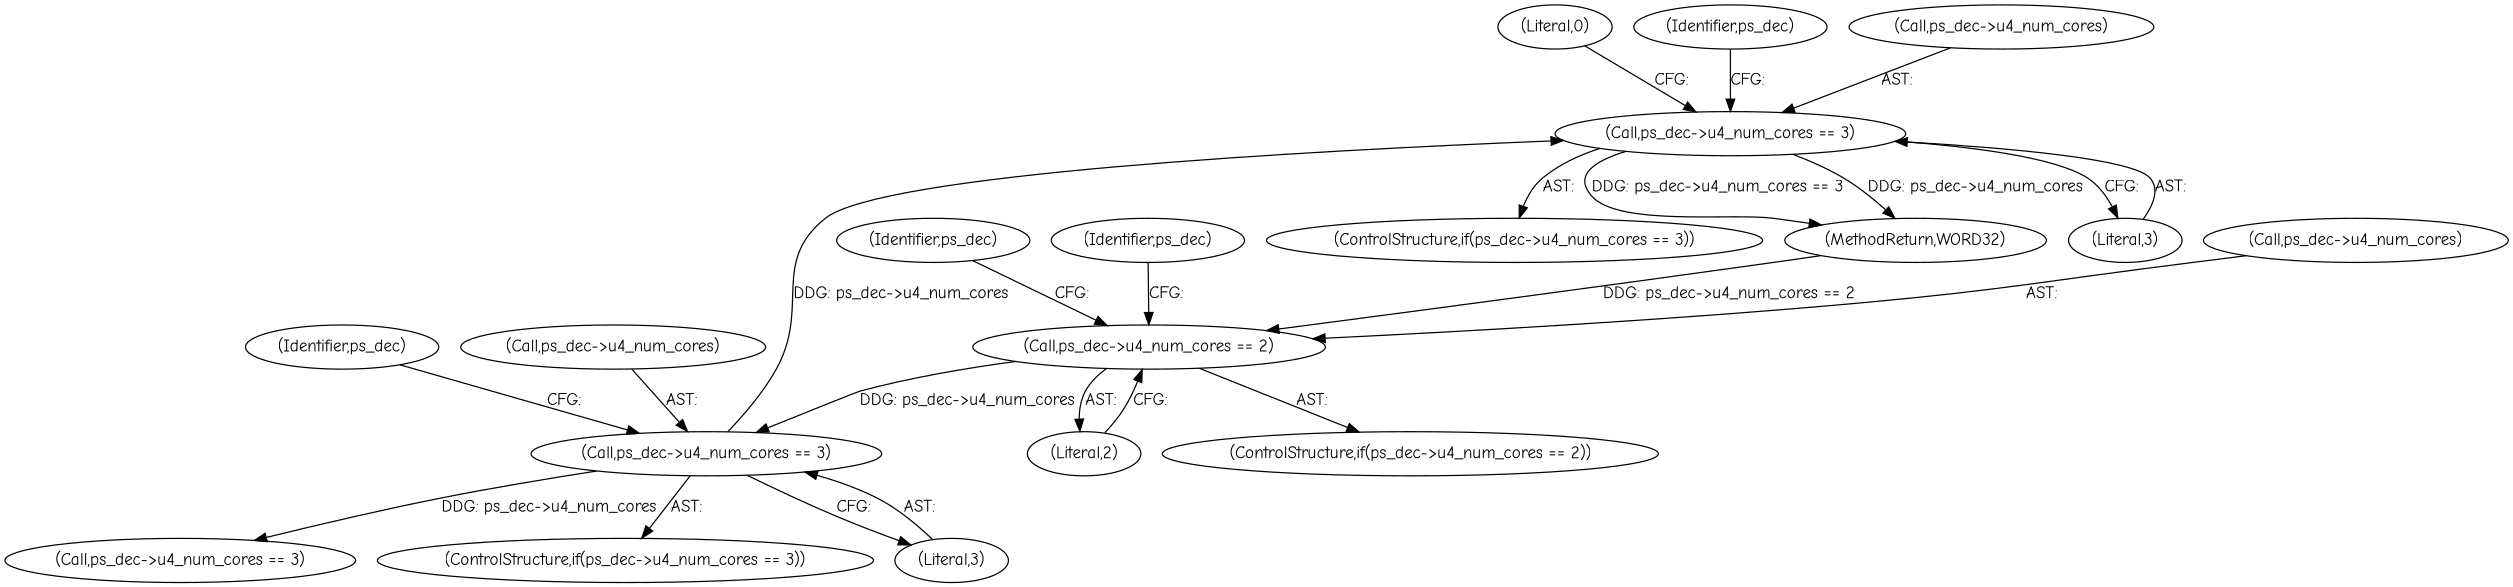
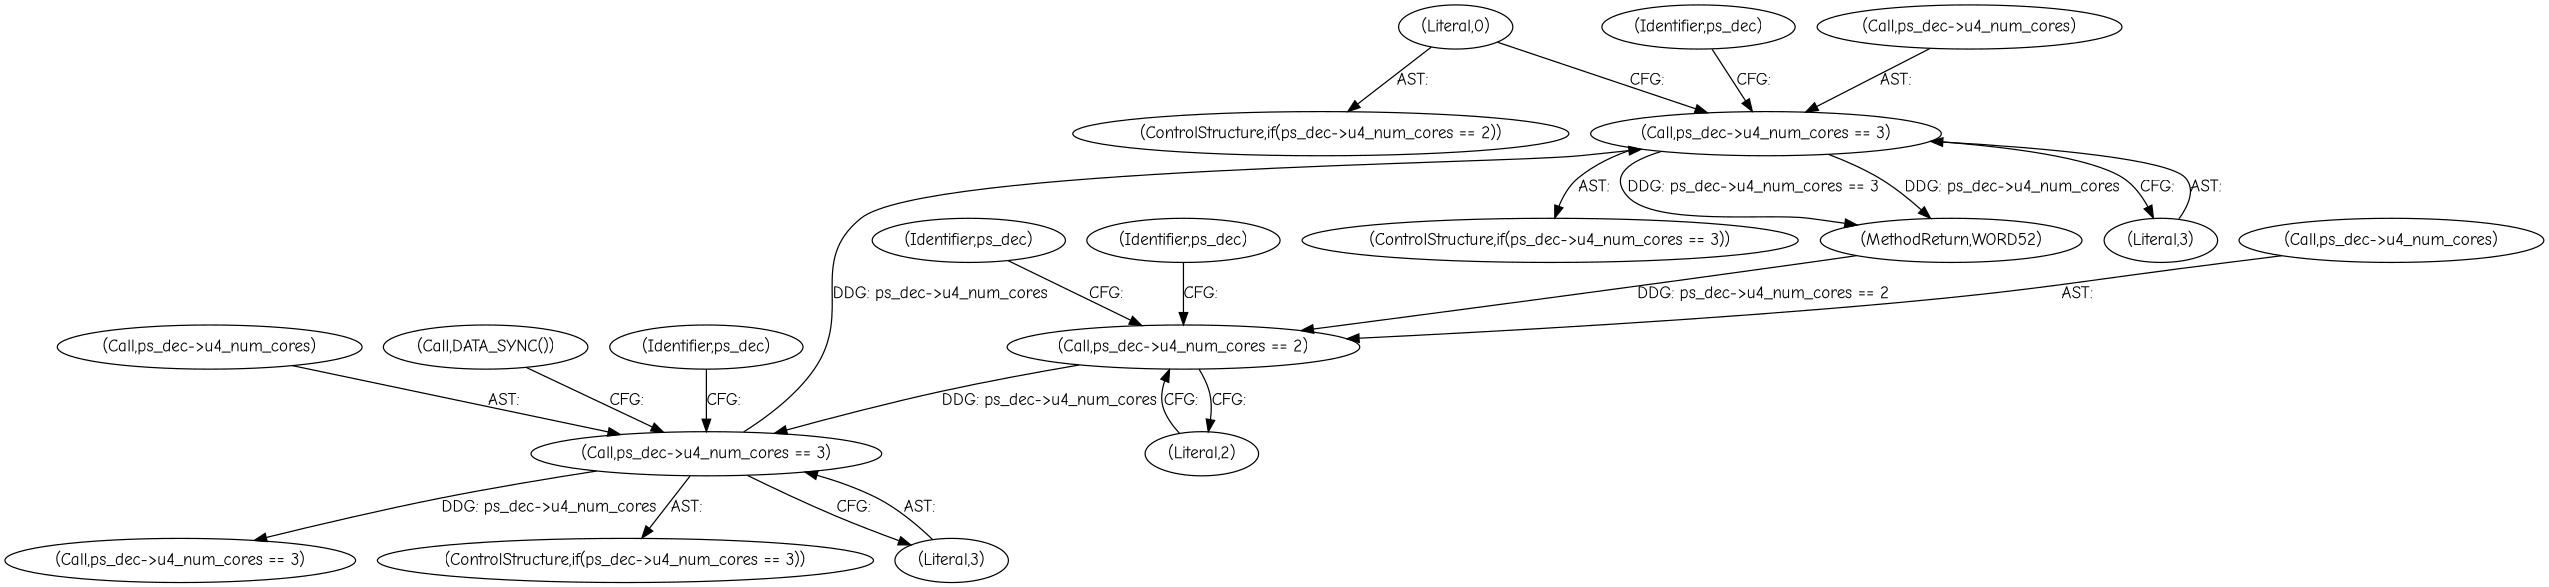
(1916, 240) -> (1951, 240)
none -> (486, 347)
(1273, 398) -> (1395, 75)
(1104, 400) -> (1232, 400)
